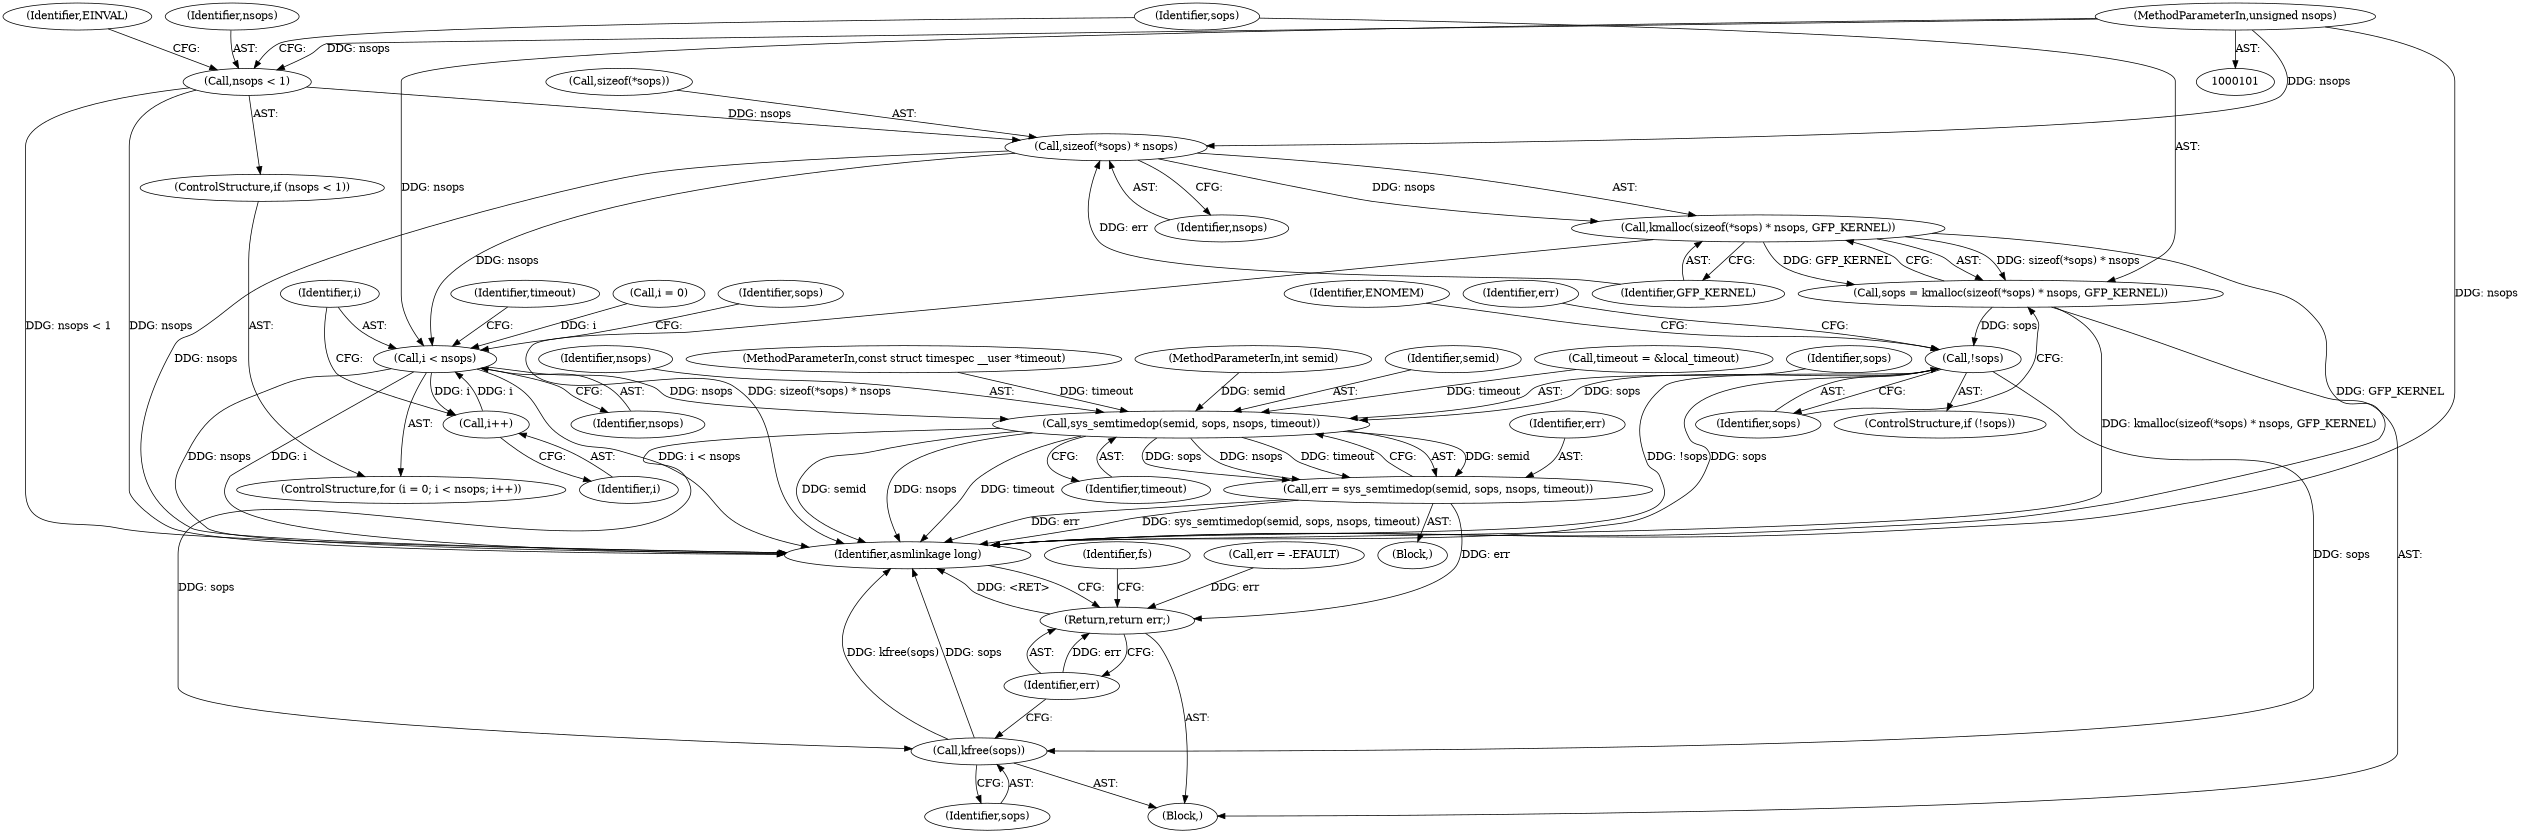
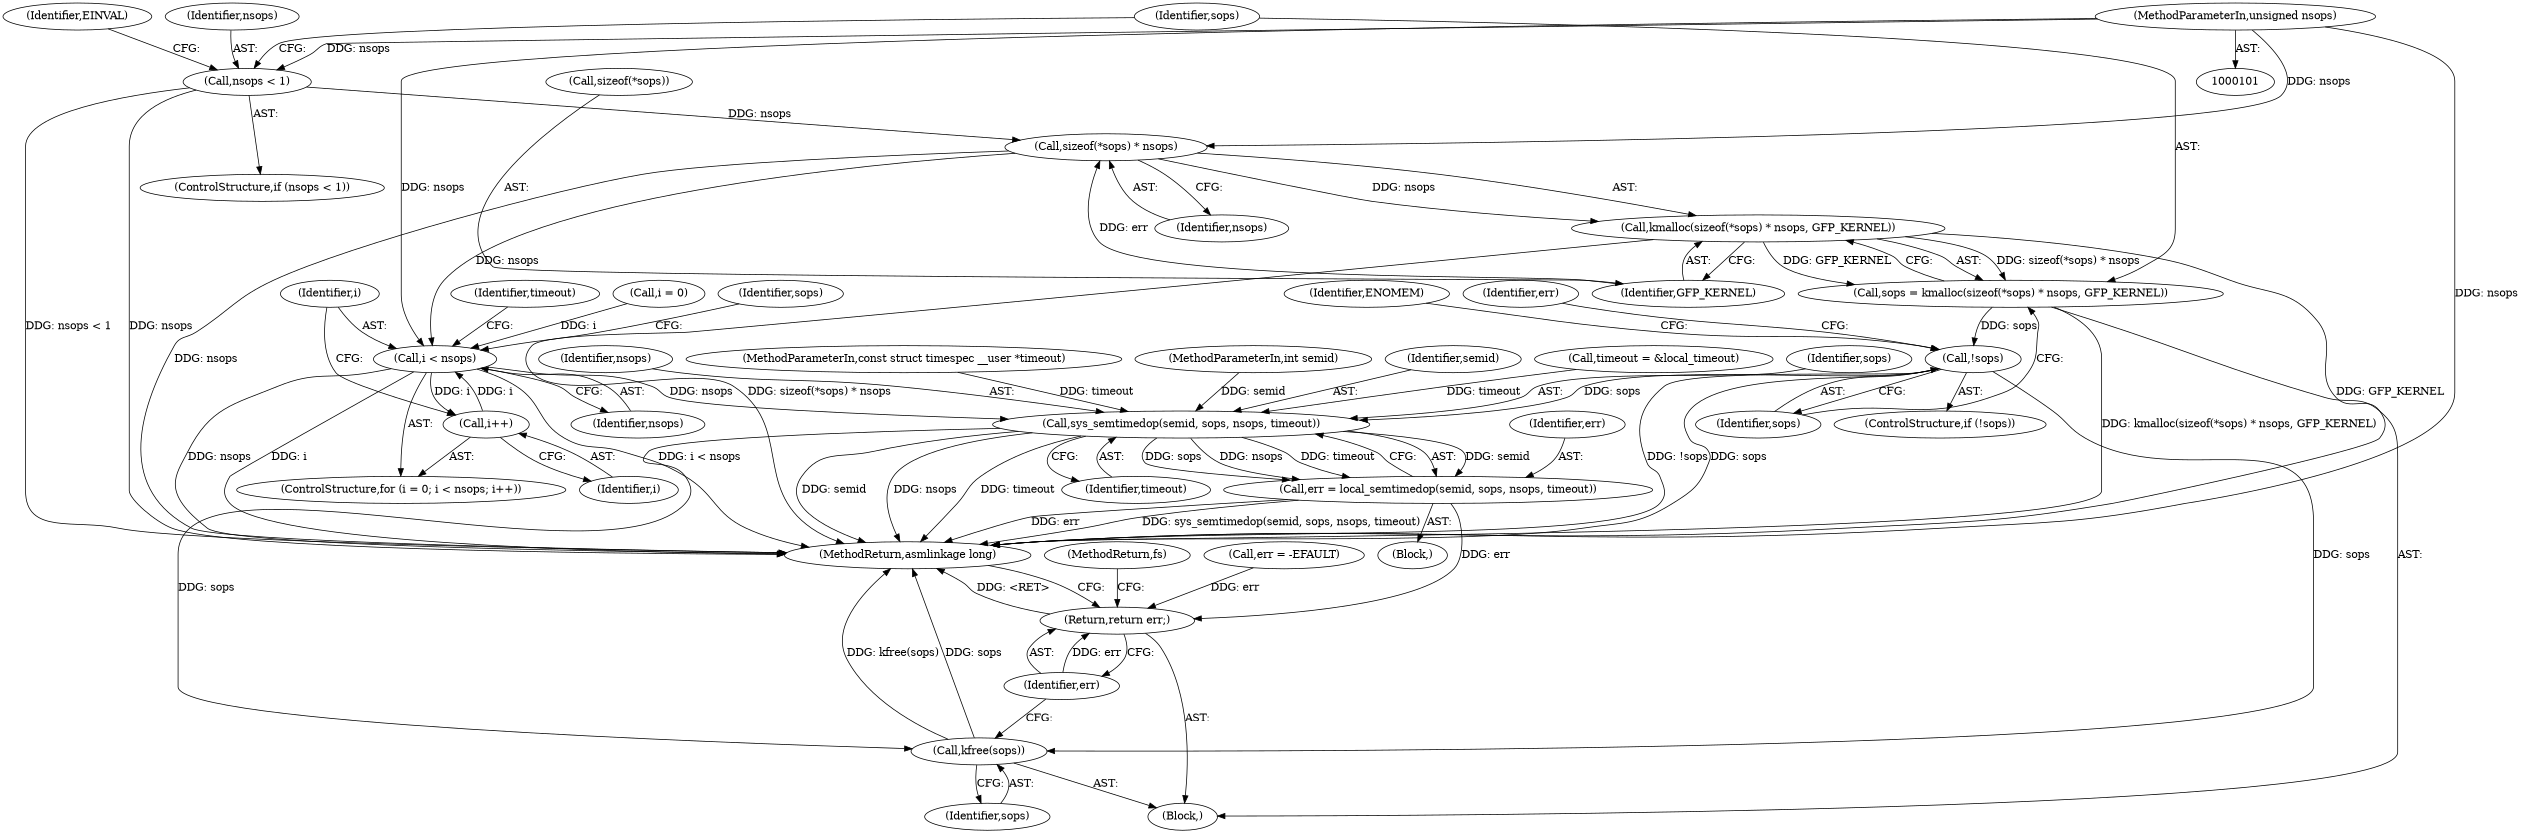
(853, 113) -> (941, 276)
(249, 363) -> (447, 454)
(1438, 490) -> (1438, 490)
(908, 555) -> (908, 555)
(1117, 555) -> (1117, 555)
